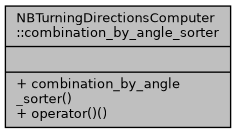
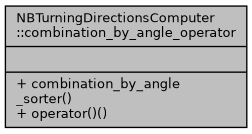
(118, 33) -> (126, 33)
